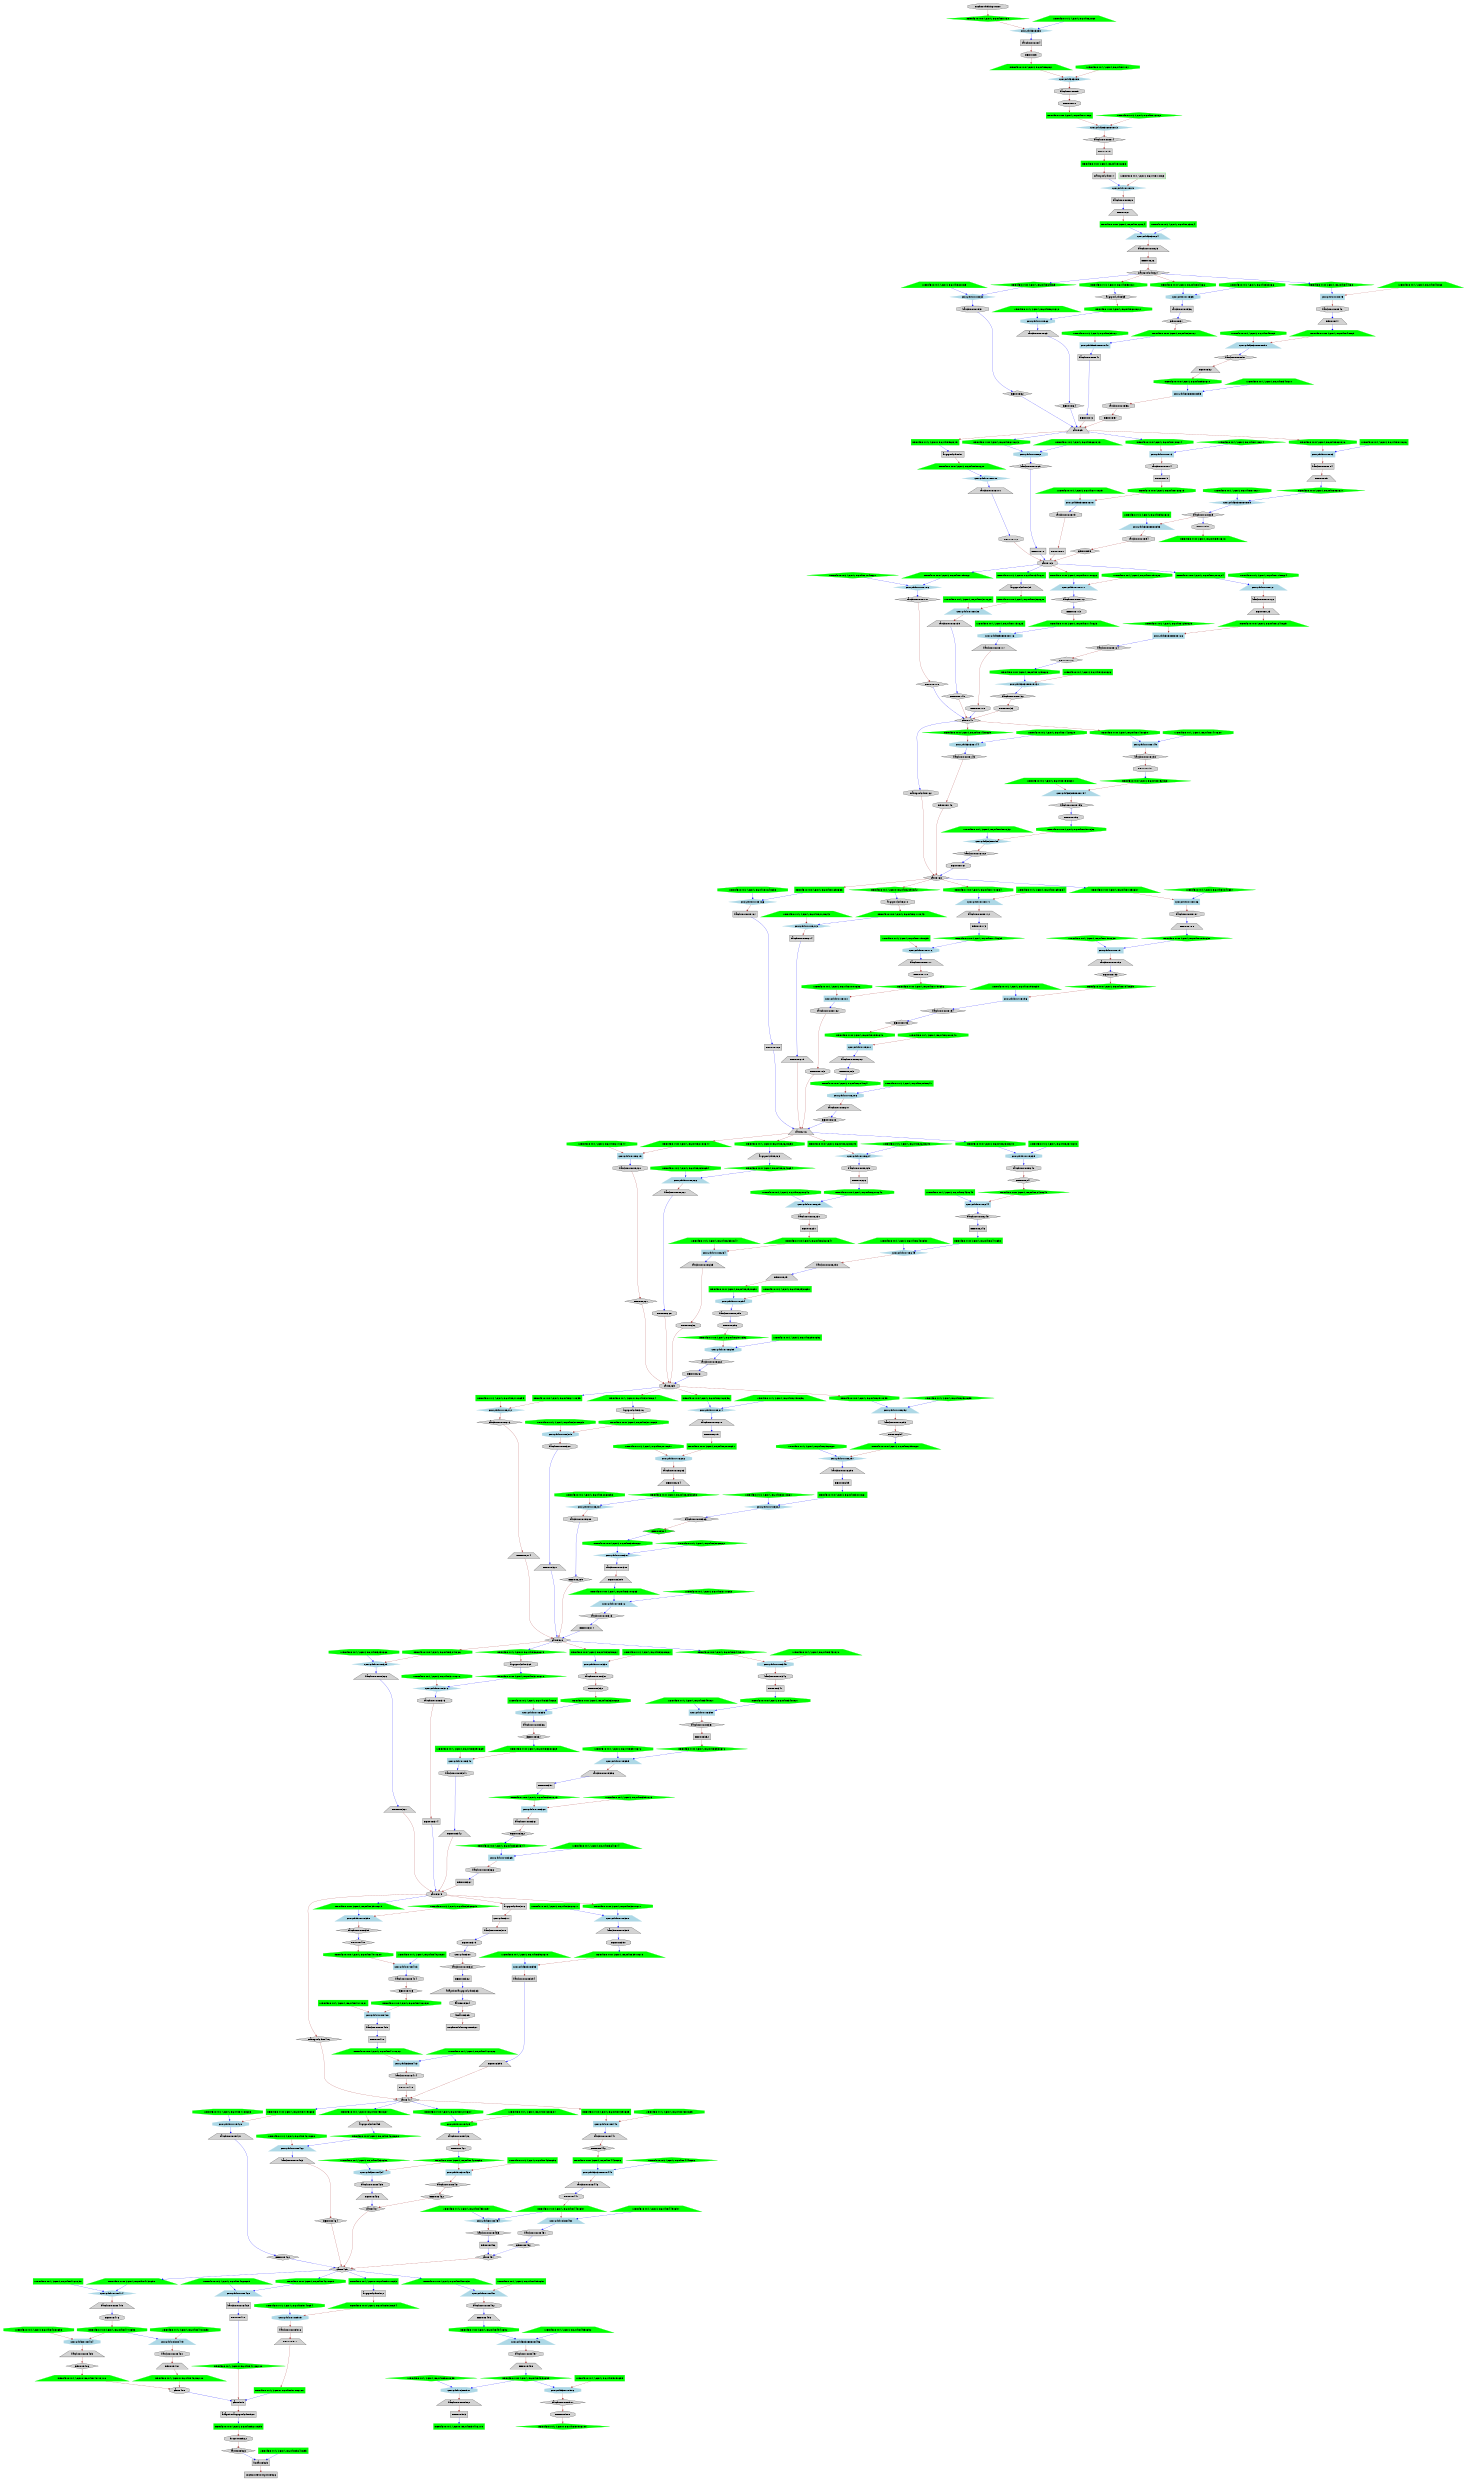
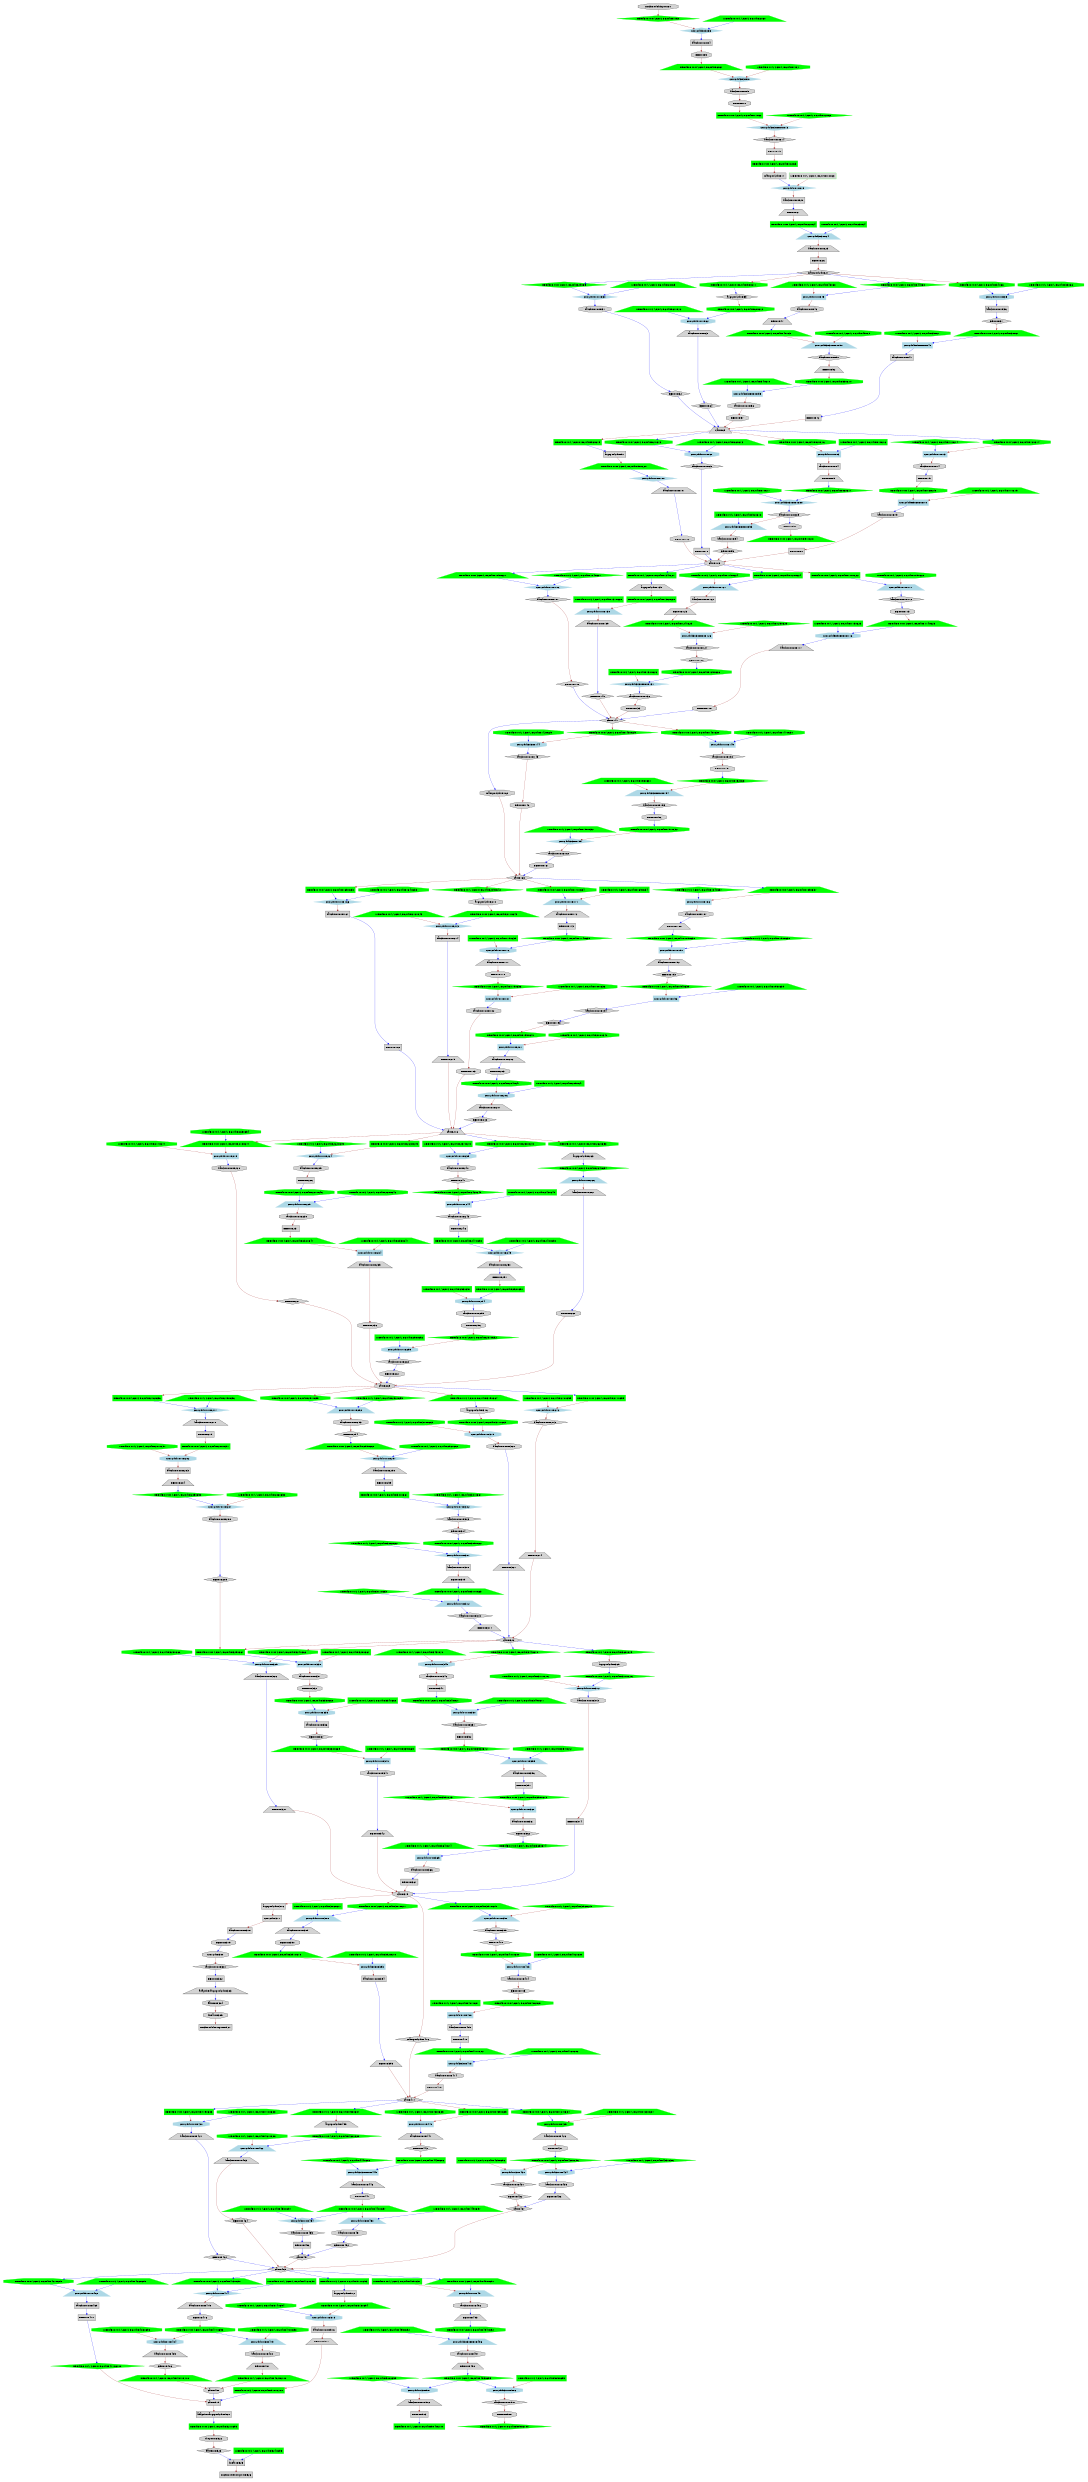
(686, 1173) -> (226, 1137)
(659, 1531) -> (458, 1531)
(563, 1607) -> (220, 1615)
